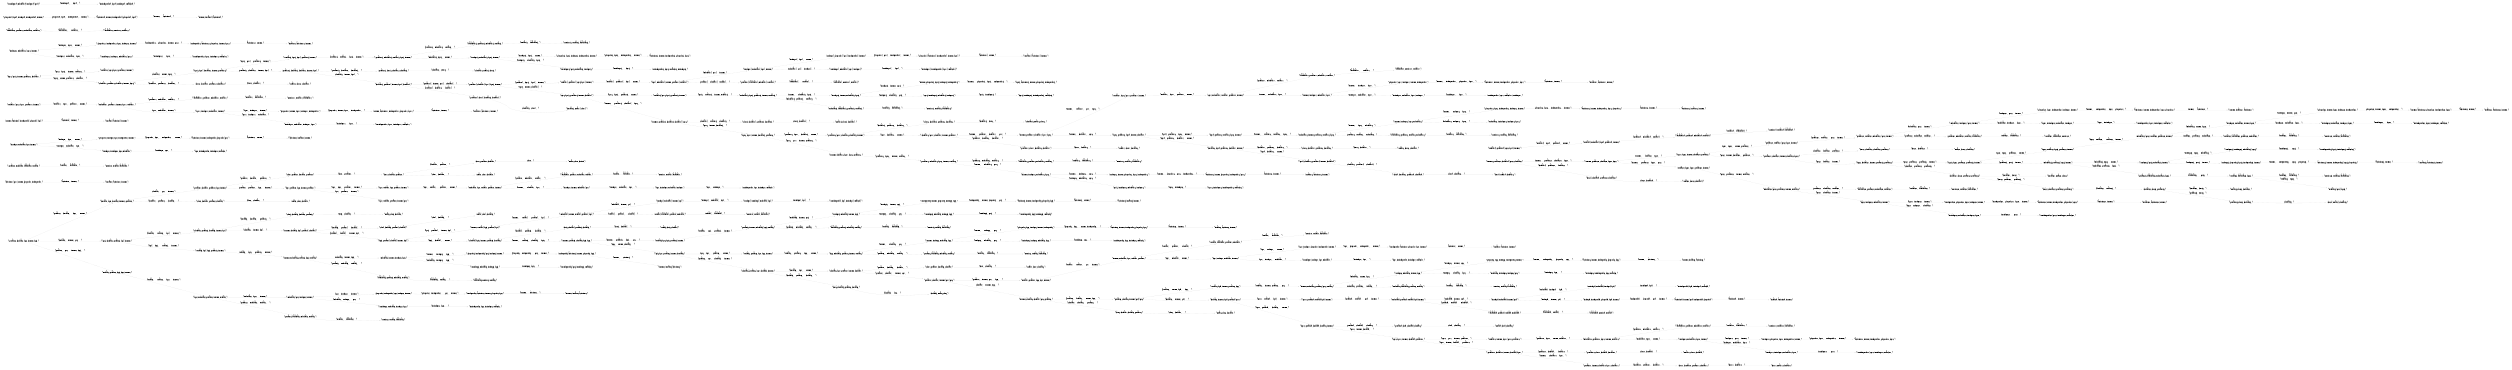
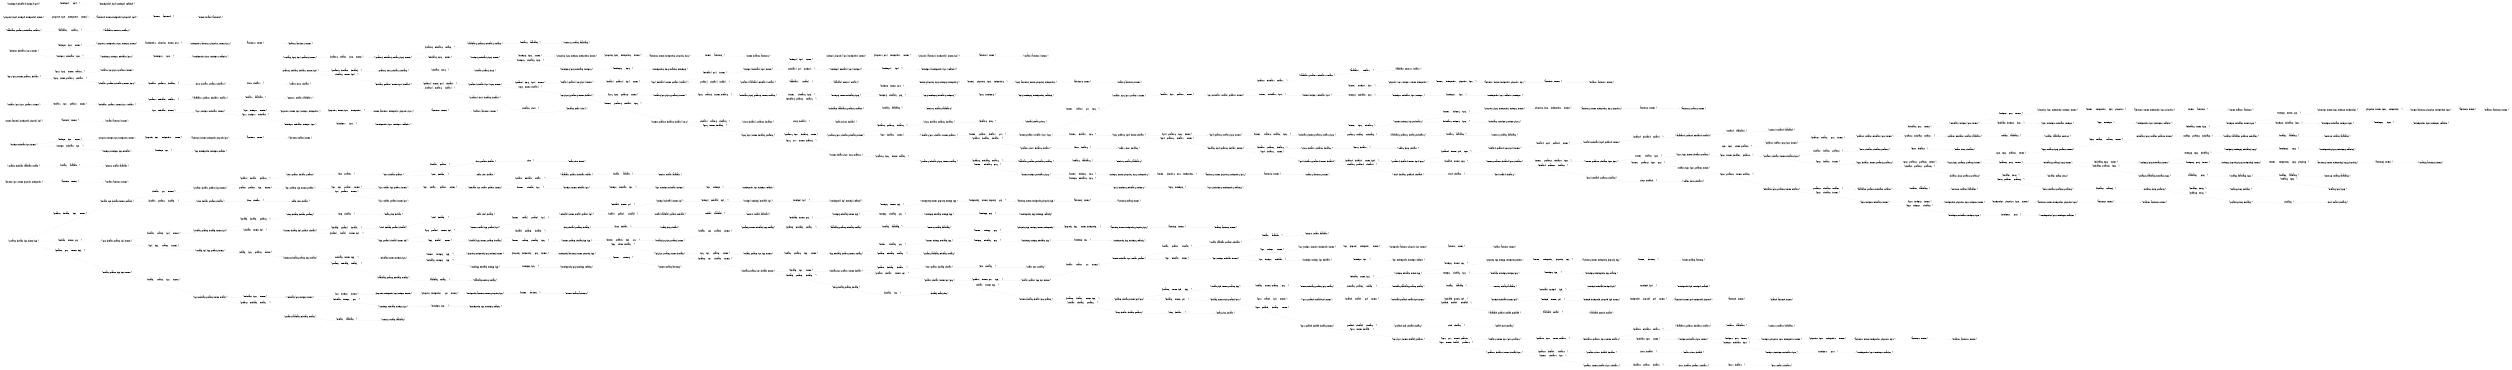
none -> (758, 56)
(210, 71) -> none
none -> (1129, 82)
none -> (1408, 162)
(1036, 254) -> none
none -> (1965, 339)
